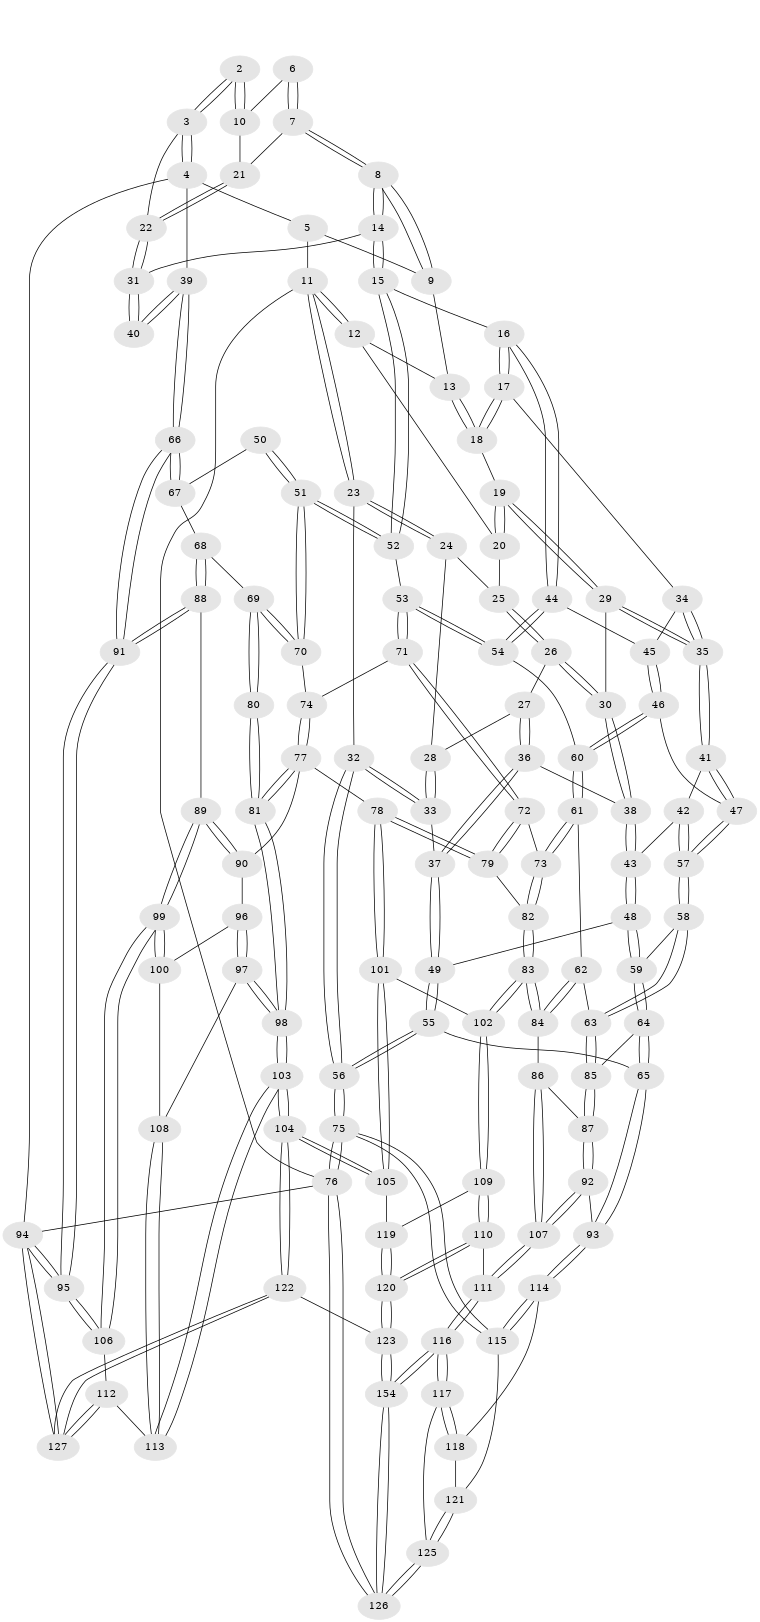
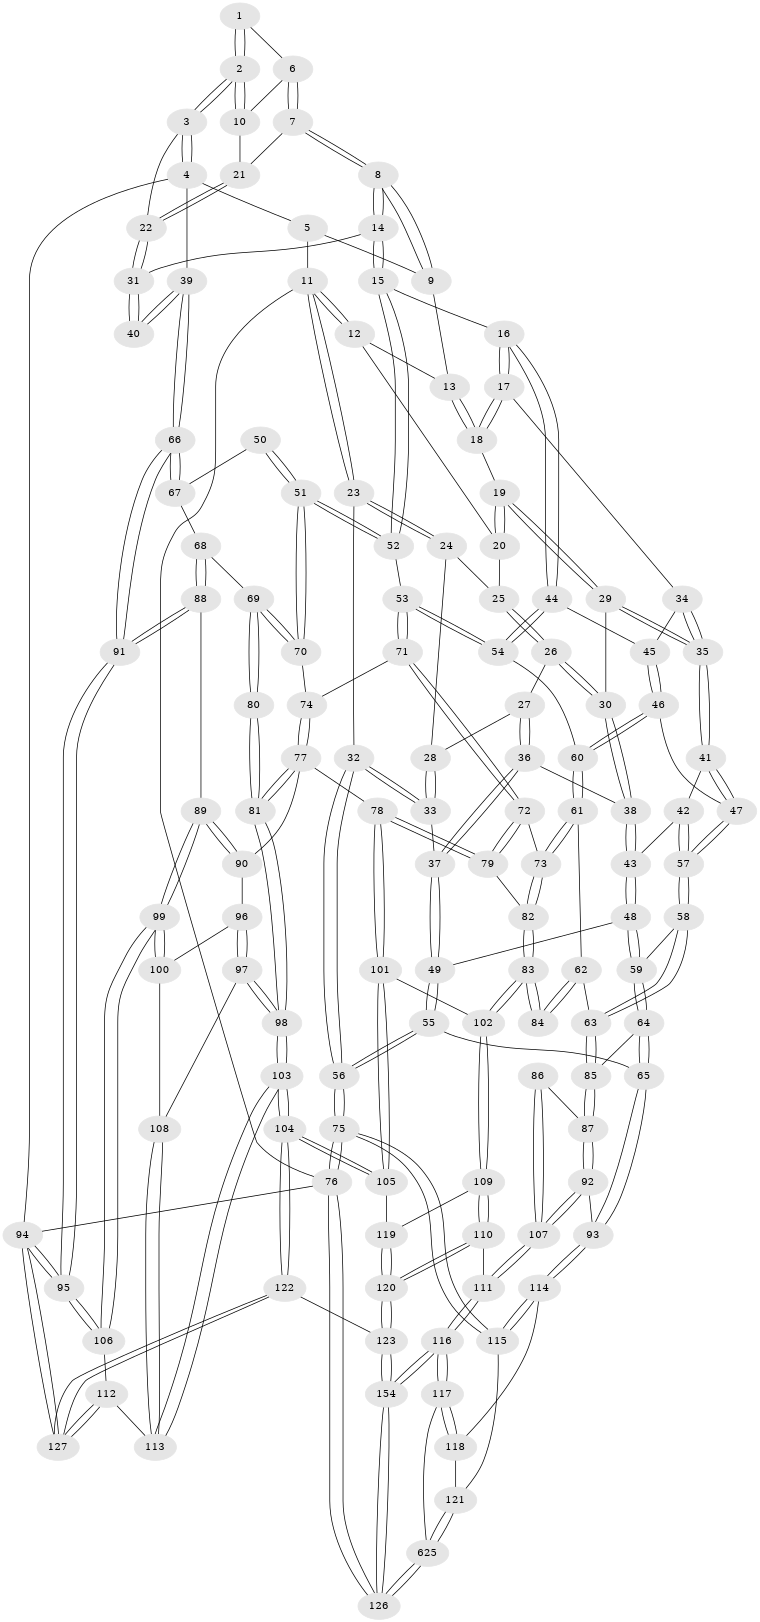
none -> (240, 16)
(538, 1045) -> none
(428, 1553) -> (428, 1553)
